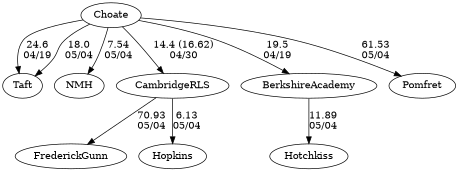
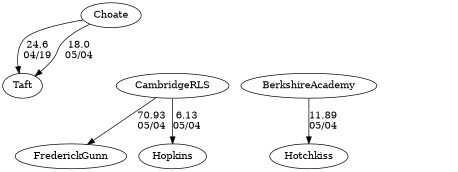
(213, 39) -> none
(141, 47) -> none
(79, 86) -> none
(422, 86) -> none
